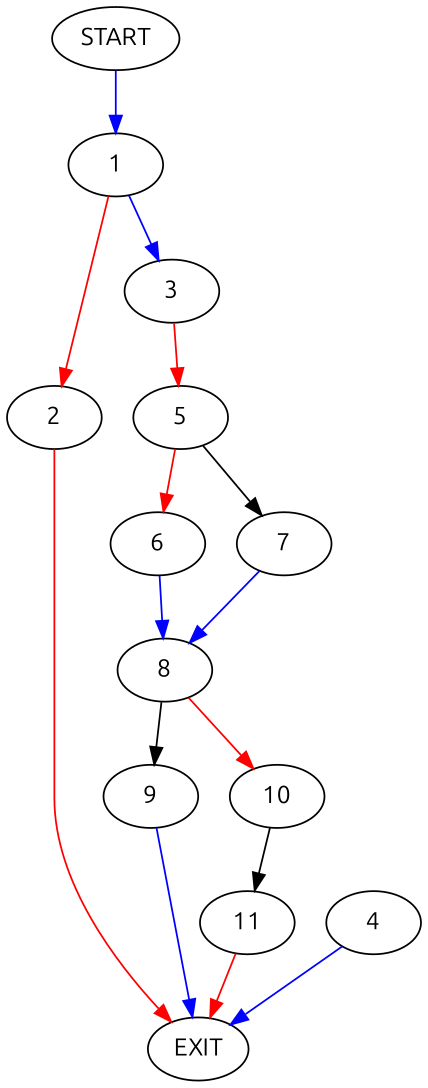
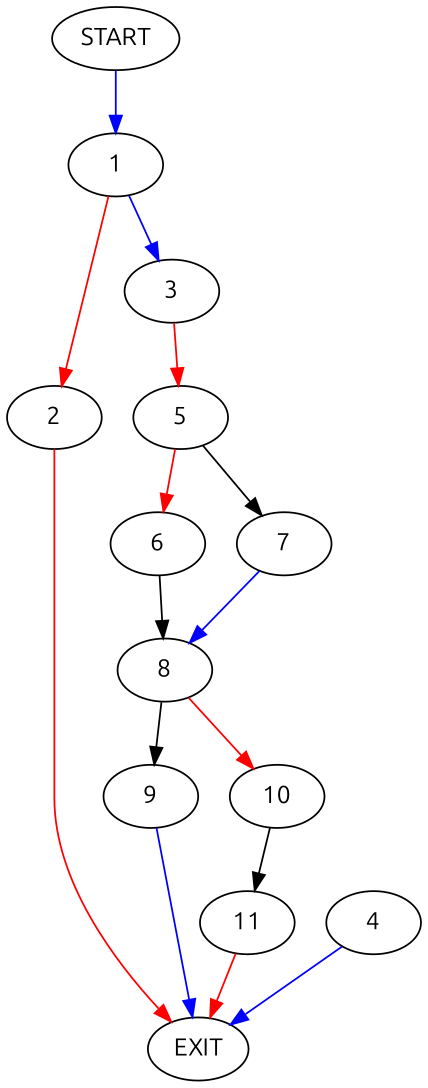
(161, 598) -> (161, 598)
